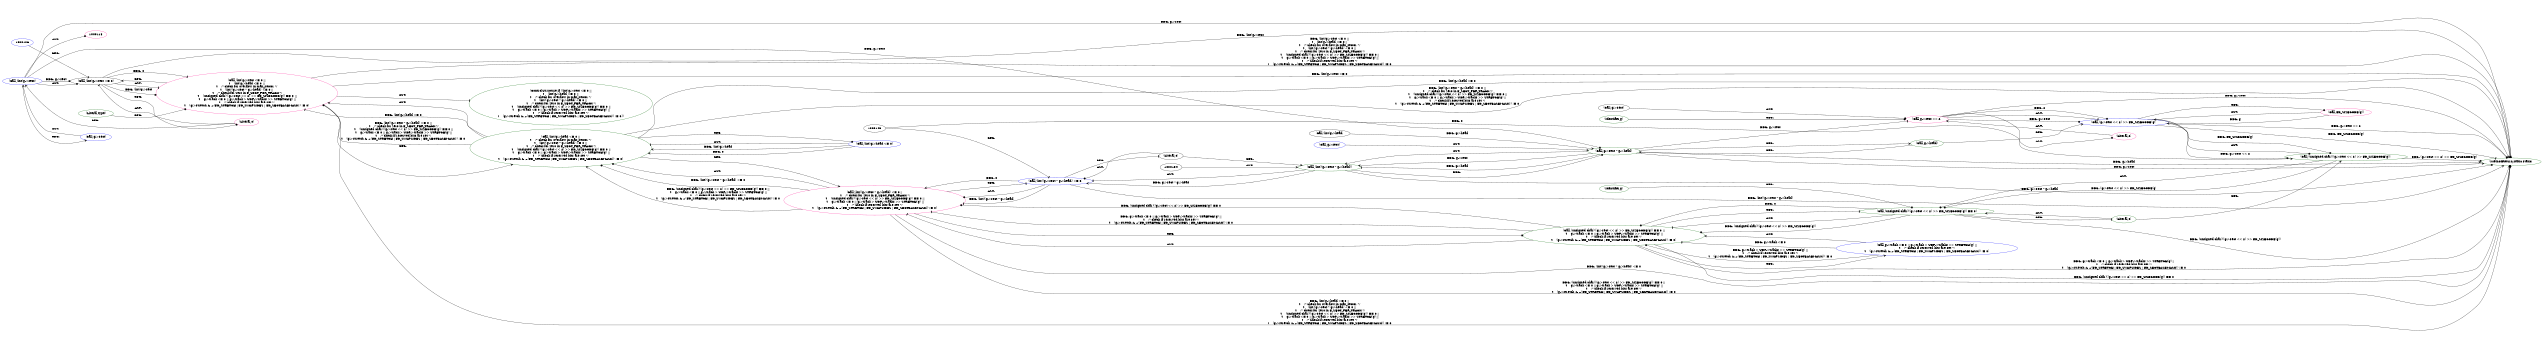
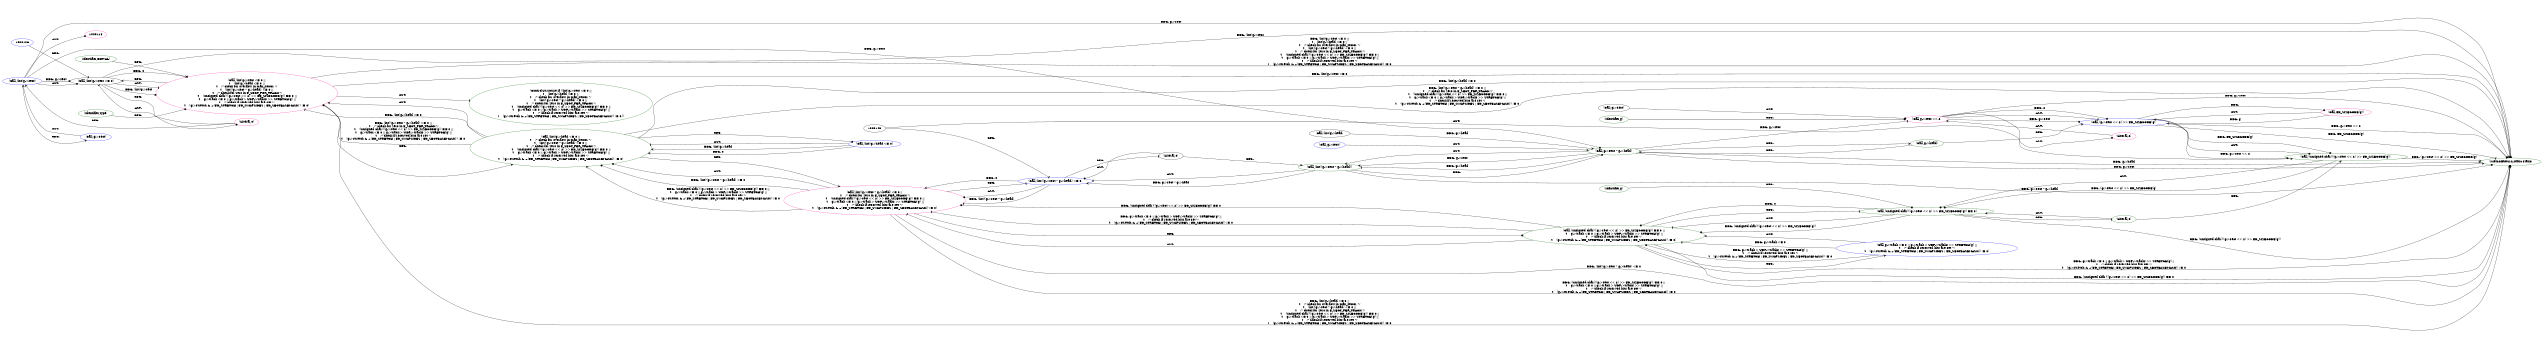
none -> (96, 59)
(2235, 105) -> (2235, 105)
(96, 113) -> (96, 113)
(1457, 121) -> (1457, 121)
(2440, 160) -> (2440, 160)
(1171, 167) -> none
(1788, 201) -> none
